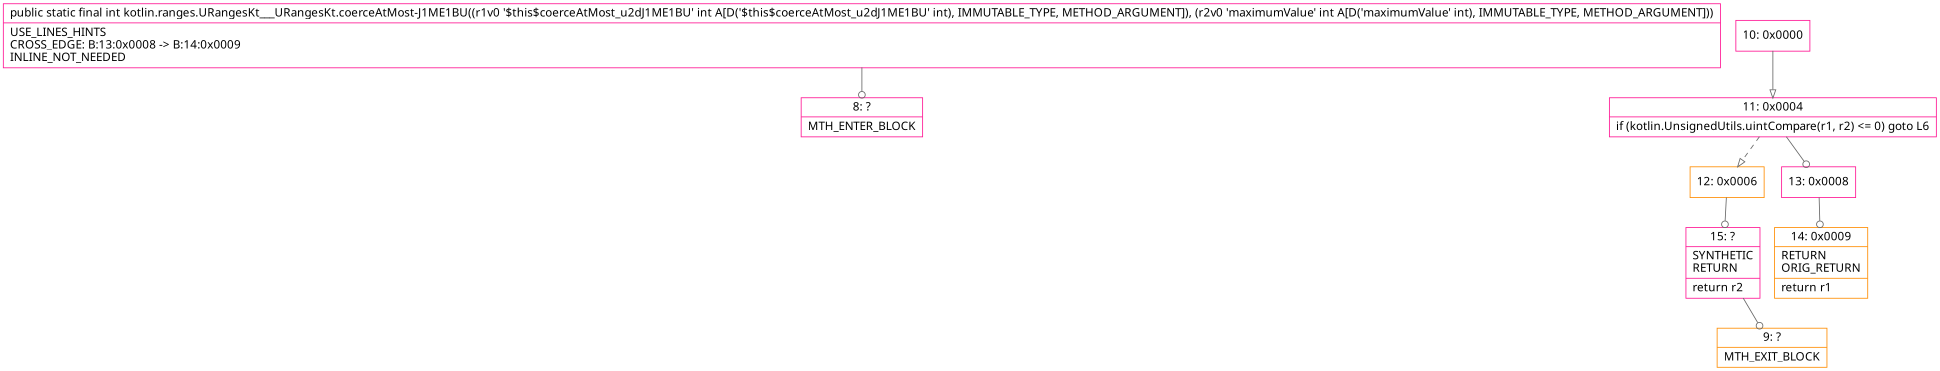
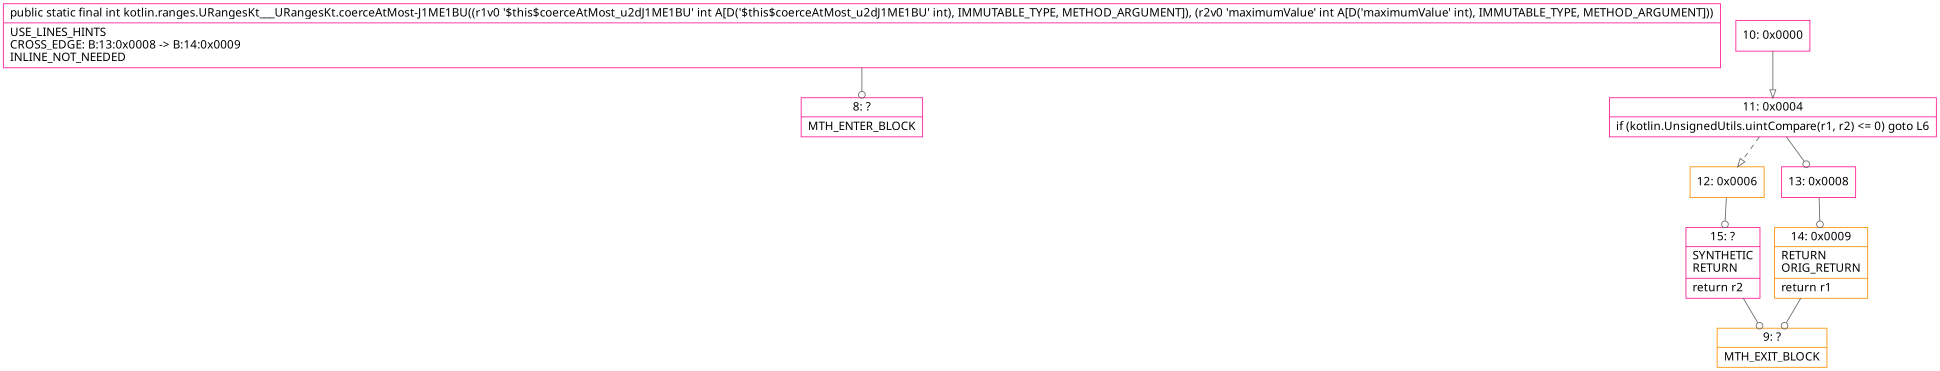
none -> (1794, 310)
